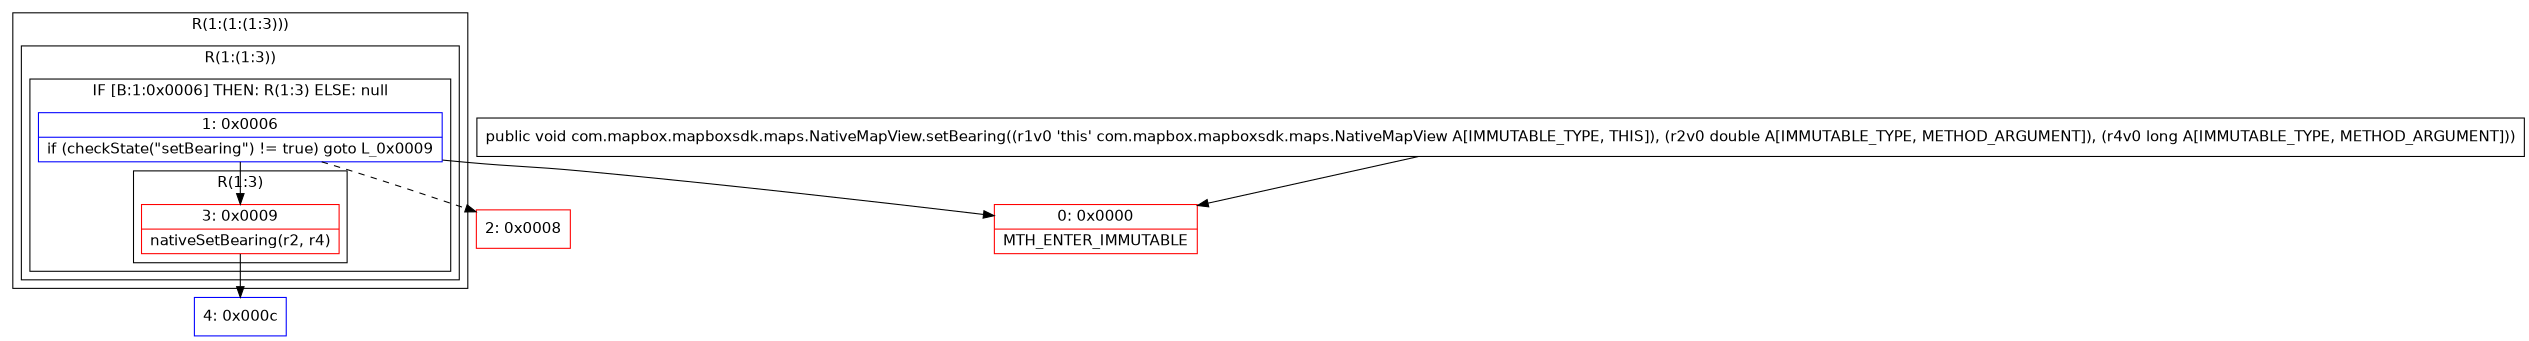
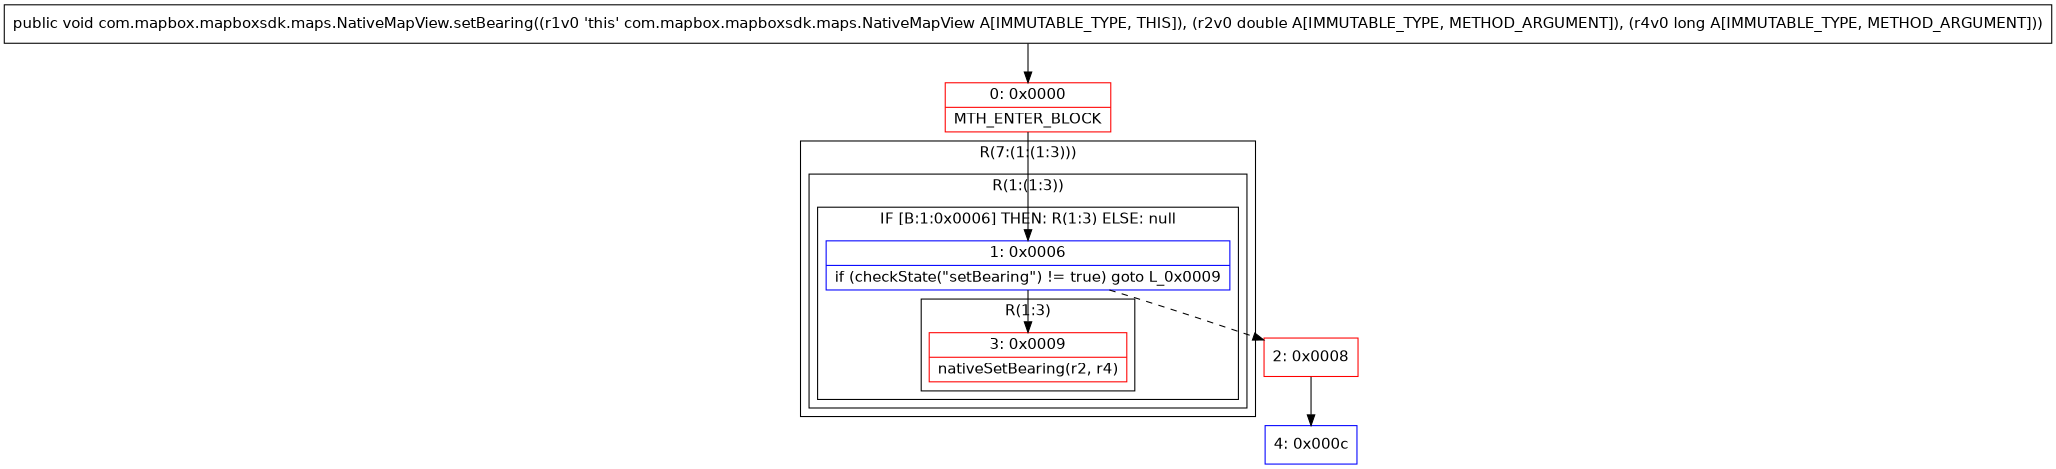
(240, 25) -> (1028, 153)
(713, 184) -> (1028, 181)
(1096, 241) -> (1028, 119)
(240, 270) -> (1311, 396)
